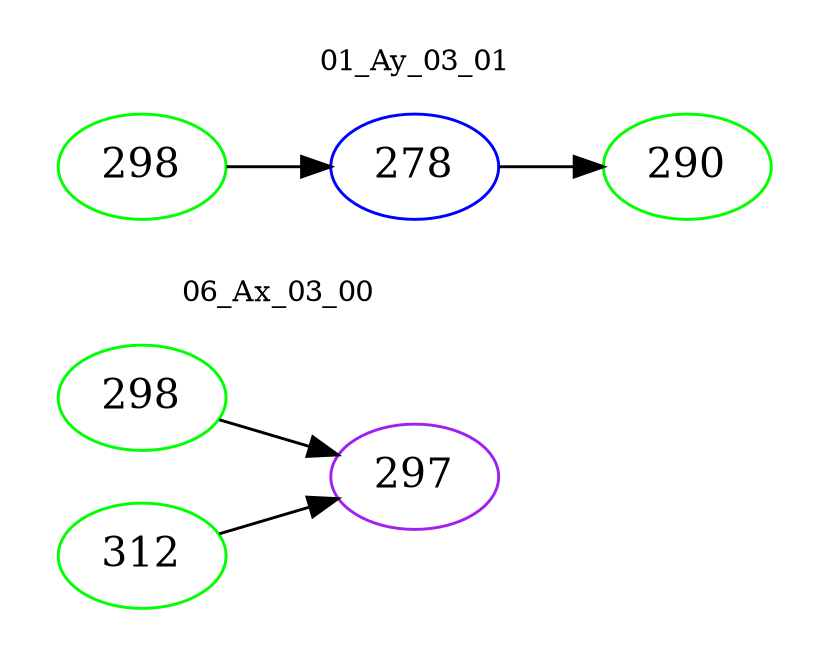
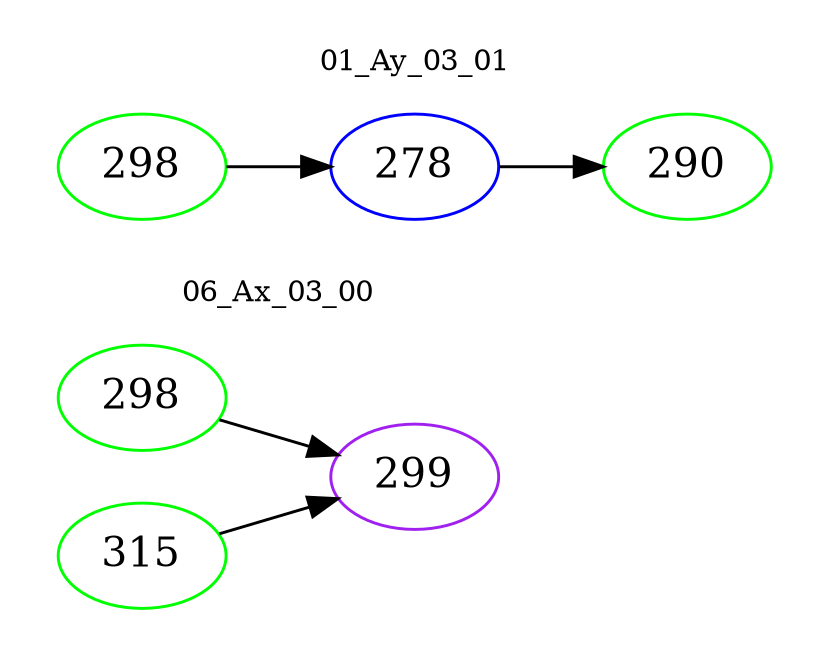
(415, 477) -> (415, 477)
(142, 556) -> (142, 556)
